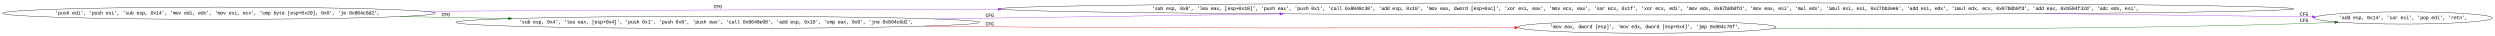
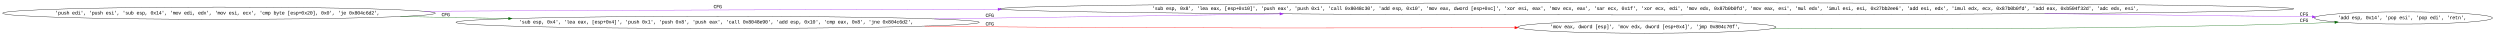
(2403, 18) -> (2403, 18)
